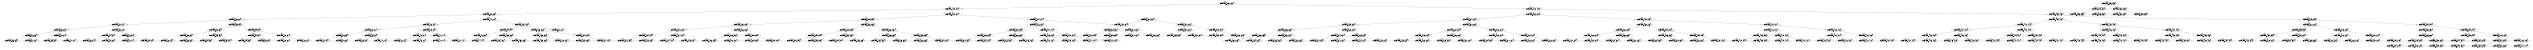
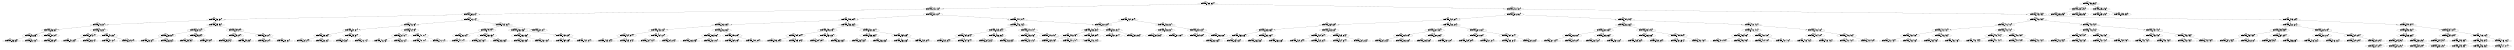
(70, 41) -> none
